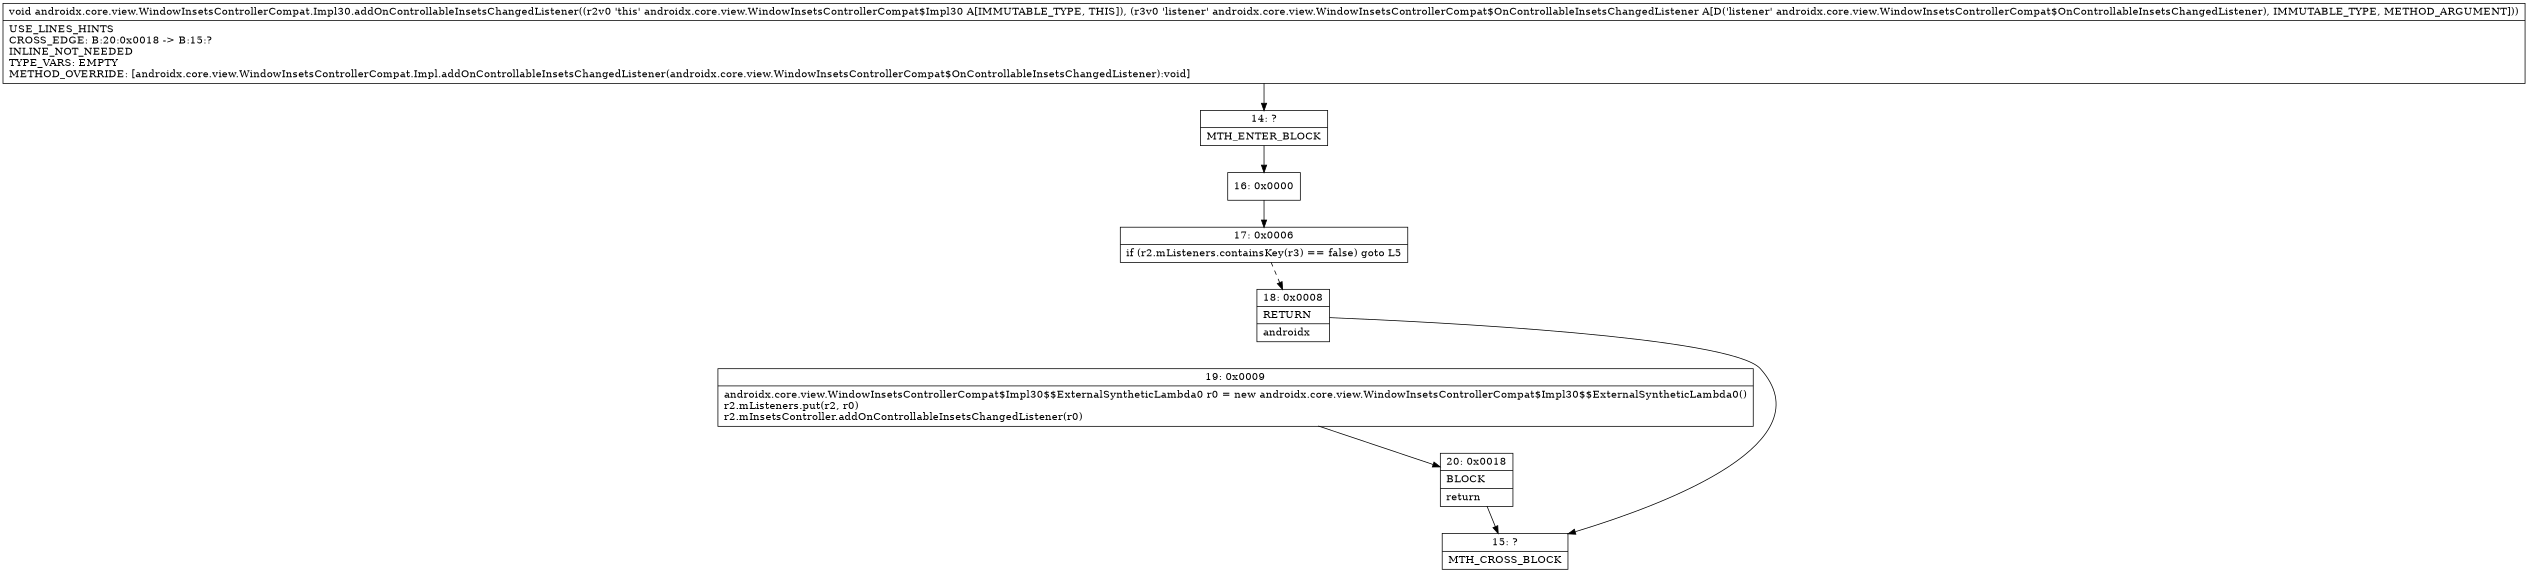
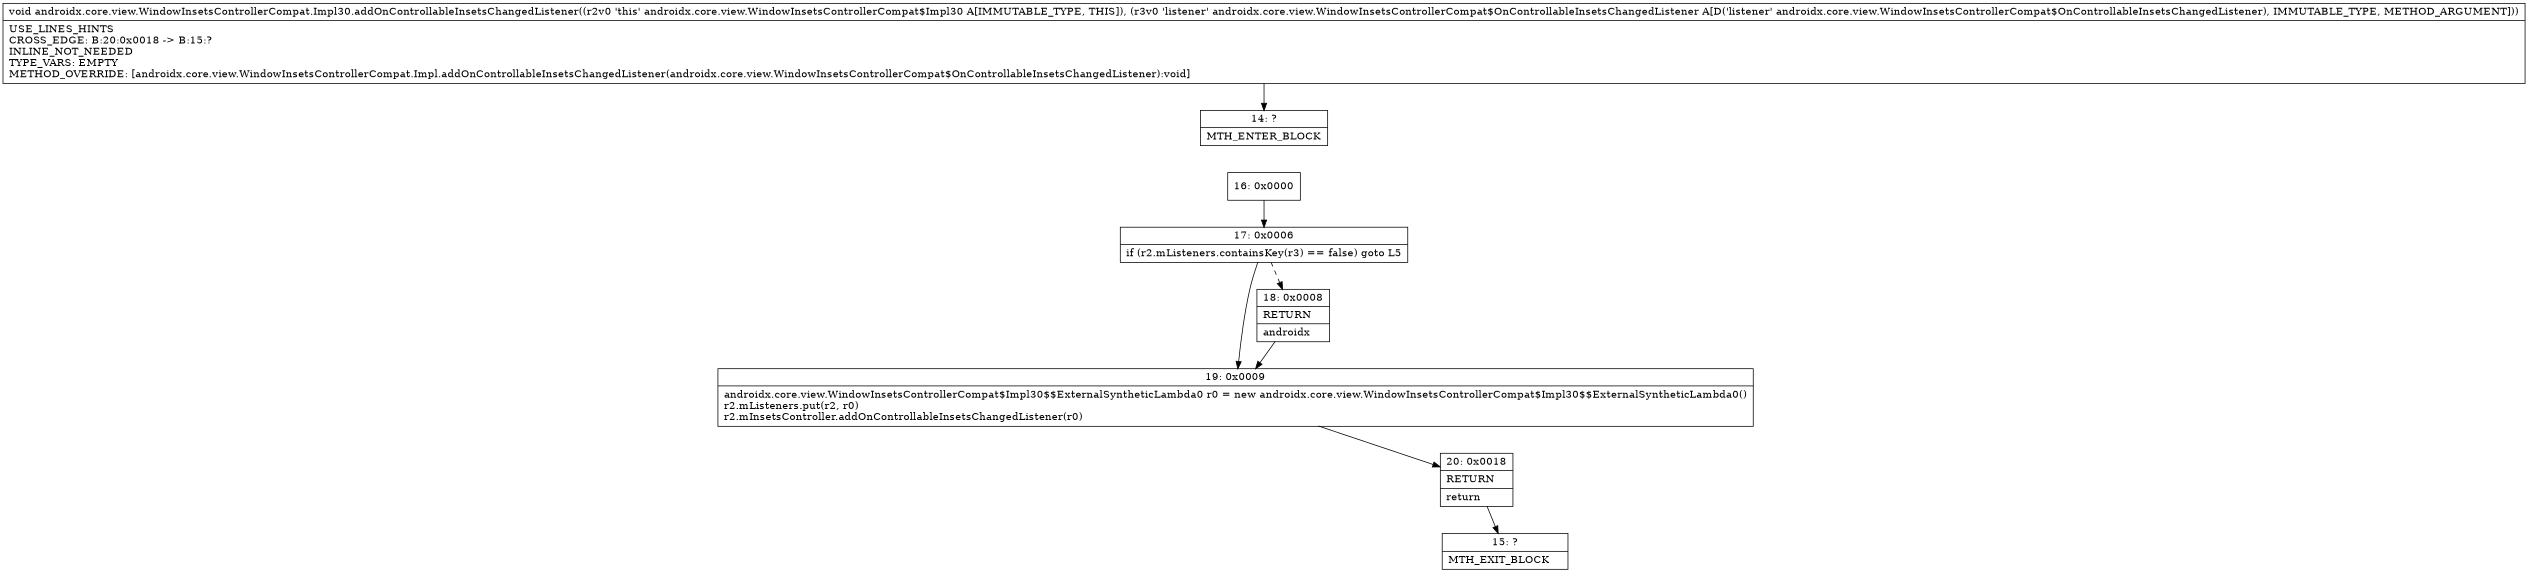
(1264, 155) -> none
none -> (1245, 311)
(1690, 347) -> (1268, 352)
(1466, 479) -> (1471, 479)
(1505, 560) -> (1499, 560)
